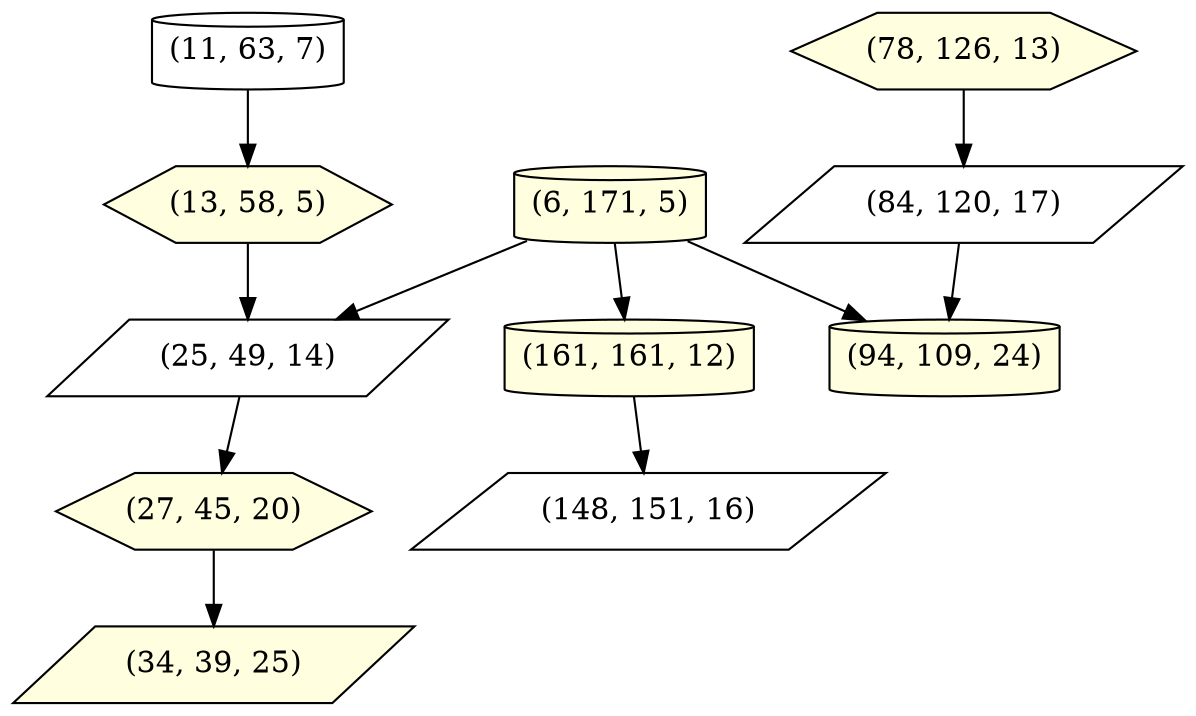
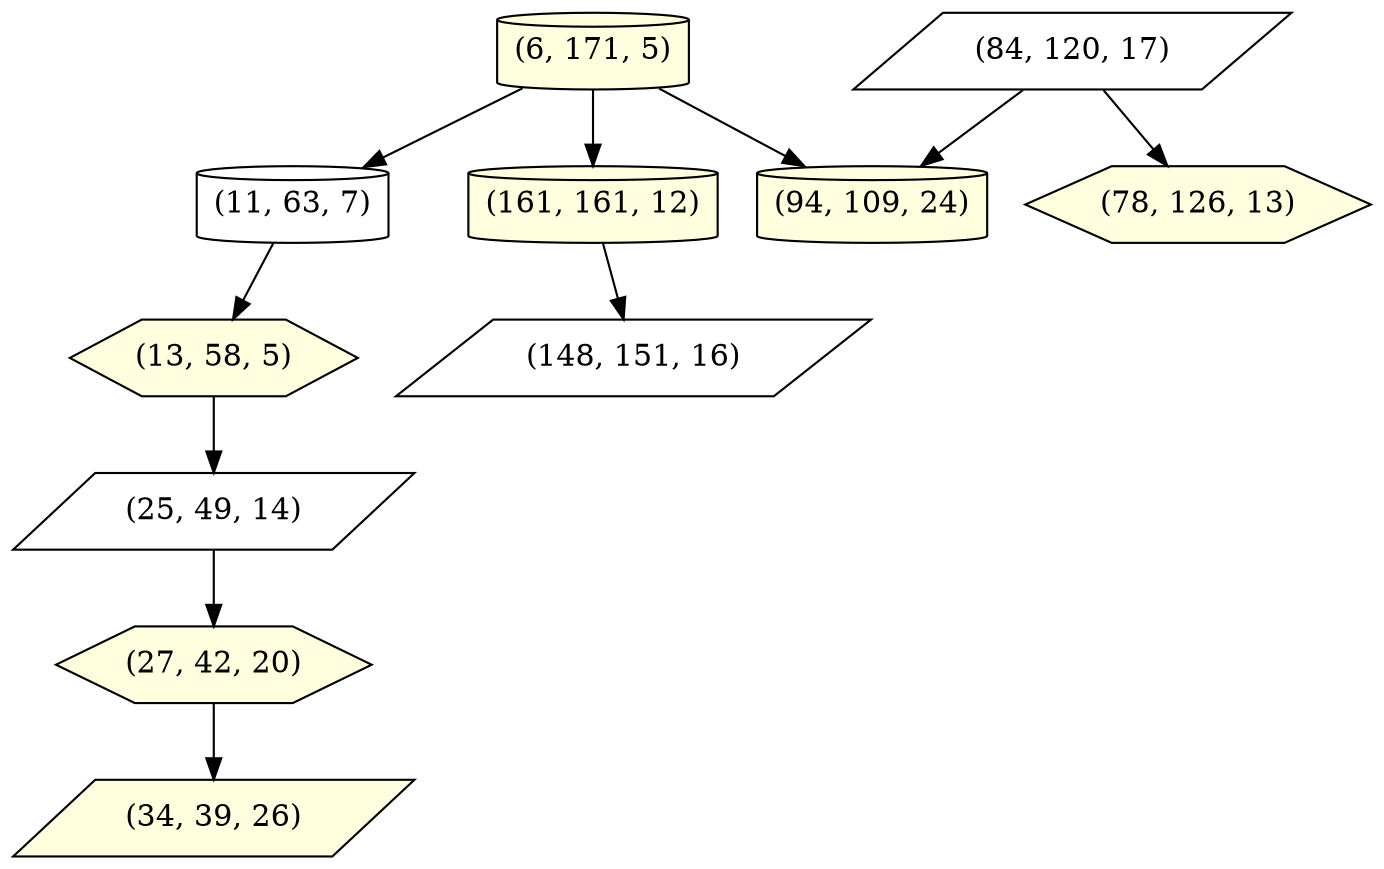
(964, 117) -> (1128, 120)
(442, 276) -> (453, 123)
(214, 511) -> (214, 665)
(214, 665) -> (214, 818)
